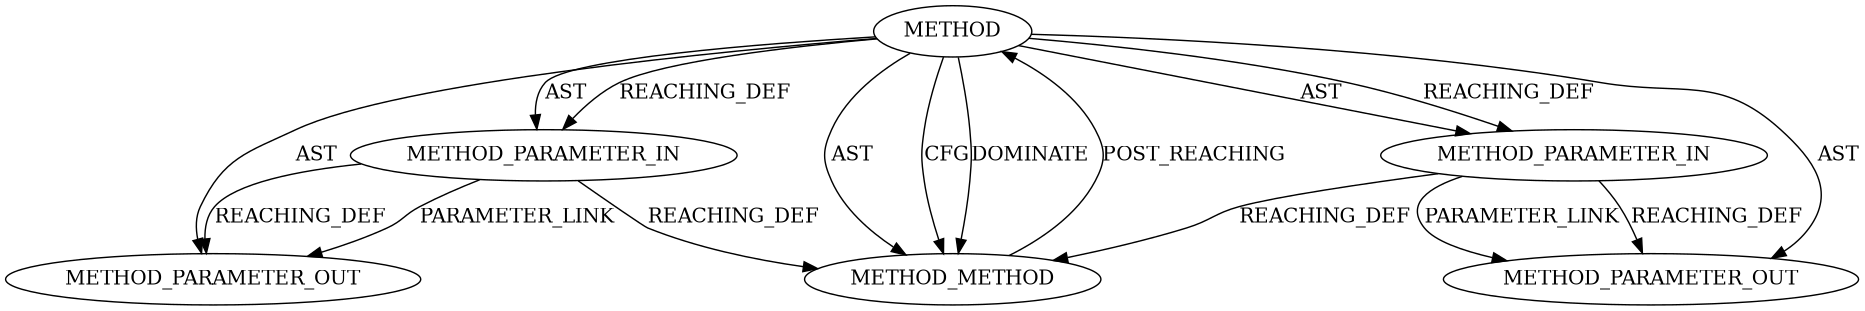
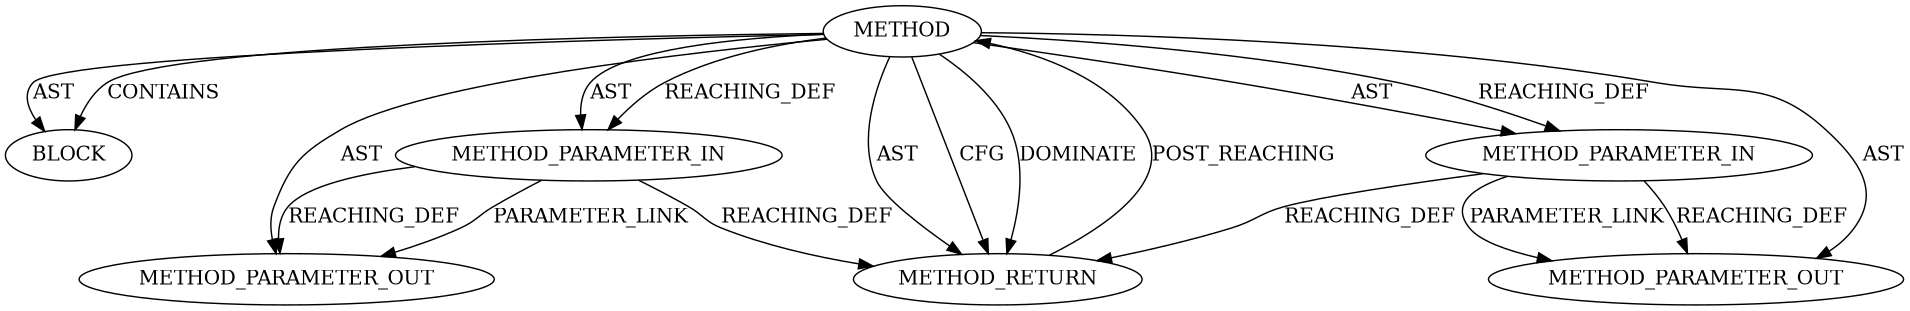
none -> (69, 155)
(953, 279) -> (998, 279)
